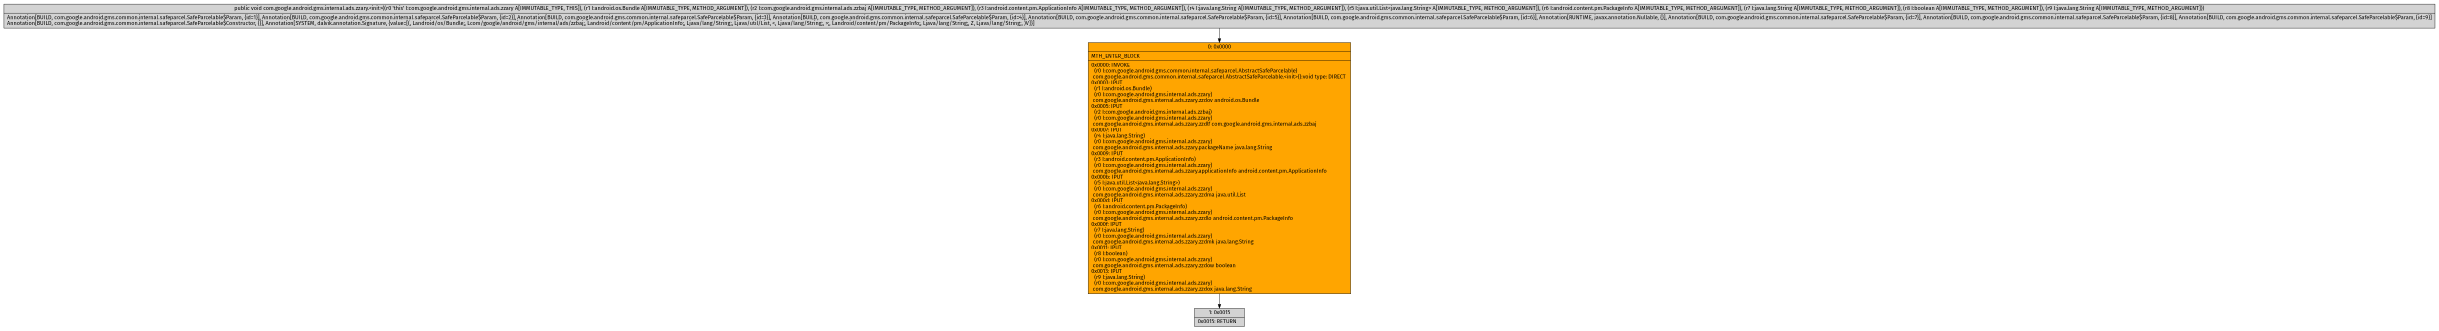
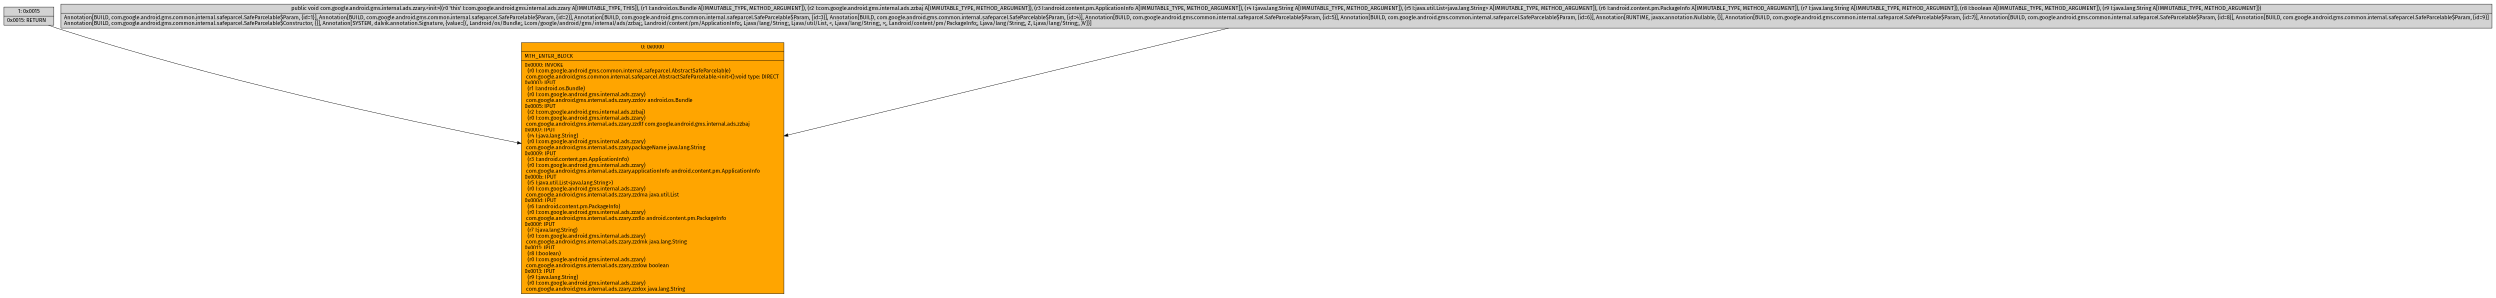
(1219, 299) -> (281, 91)
